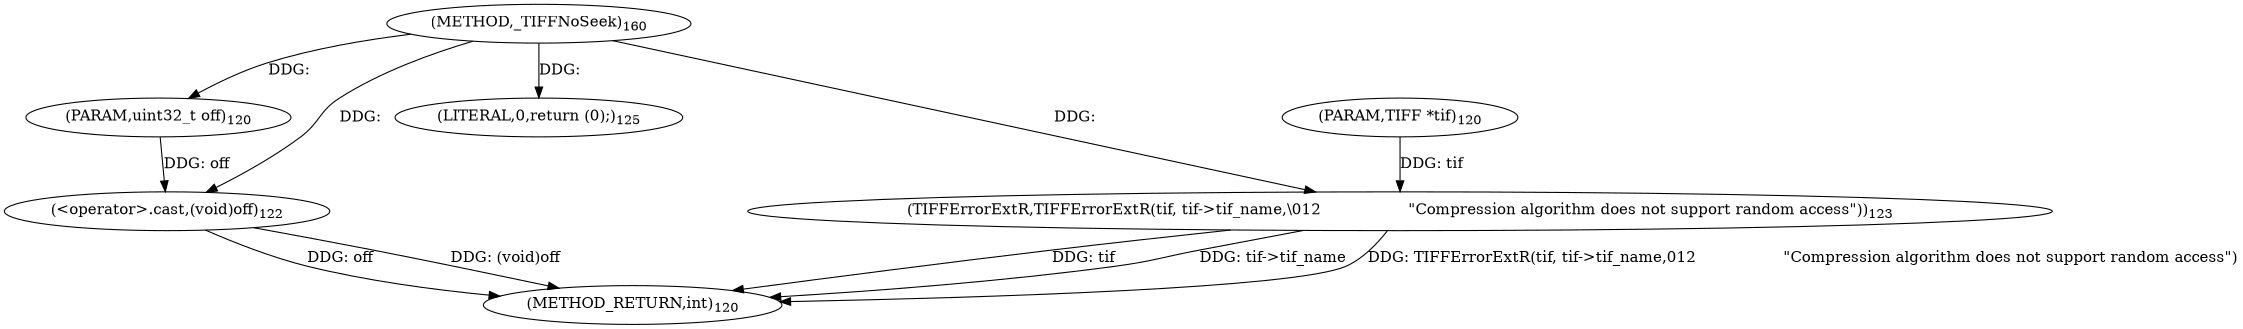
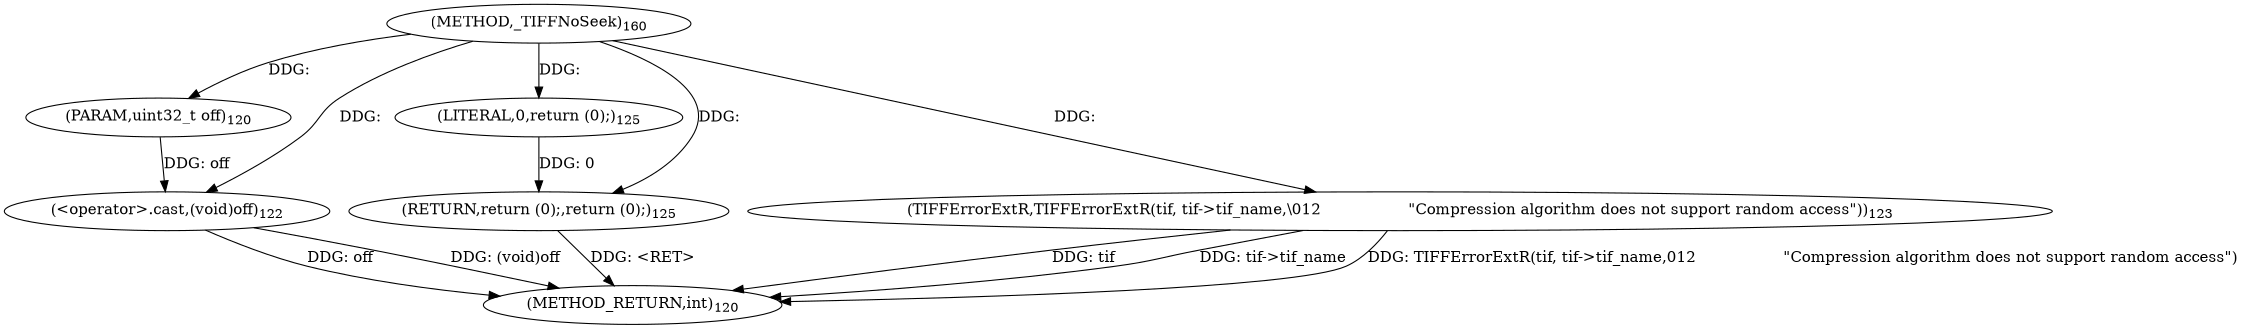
(1400, 117) -> none
none -> (539, 211)
